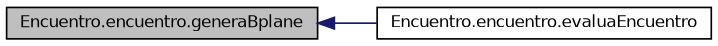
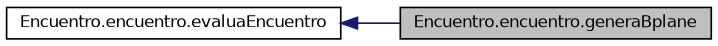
(356, 23) -> (379, 23)
